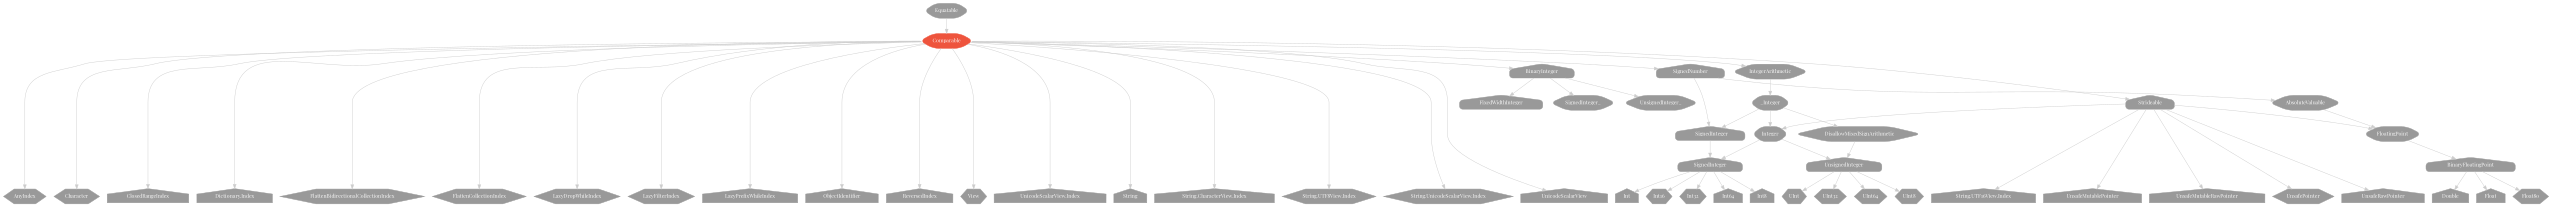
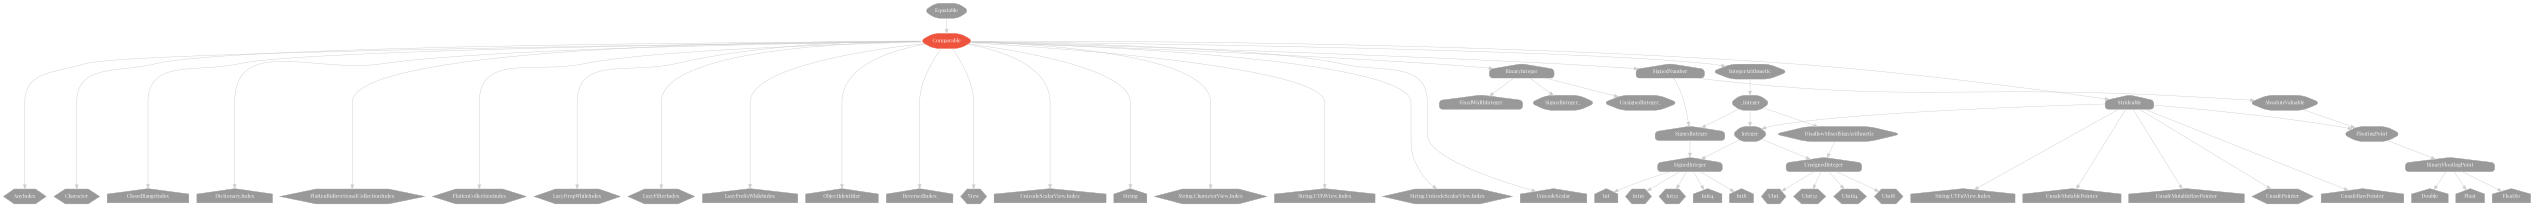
(1214, 196) -> (1211, 196)
(1329, 196) -> (1325, 196)
(1564, 196) -> (1553, 196)
(2531, 196) -> (2511, 196)
